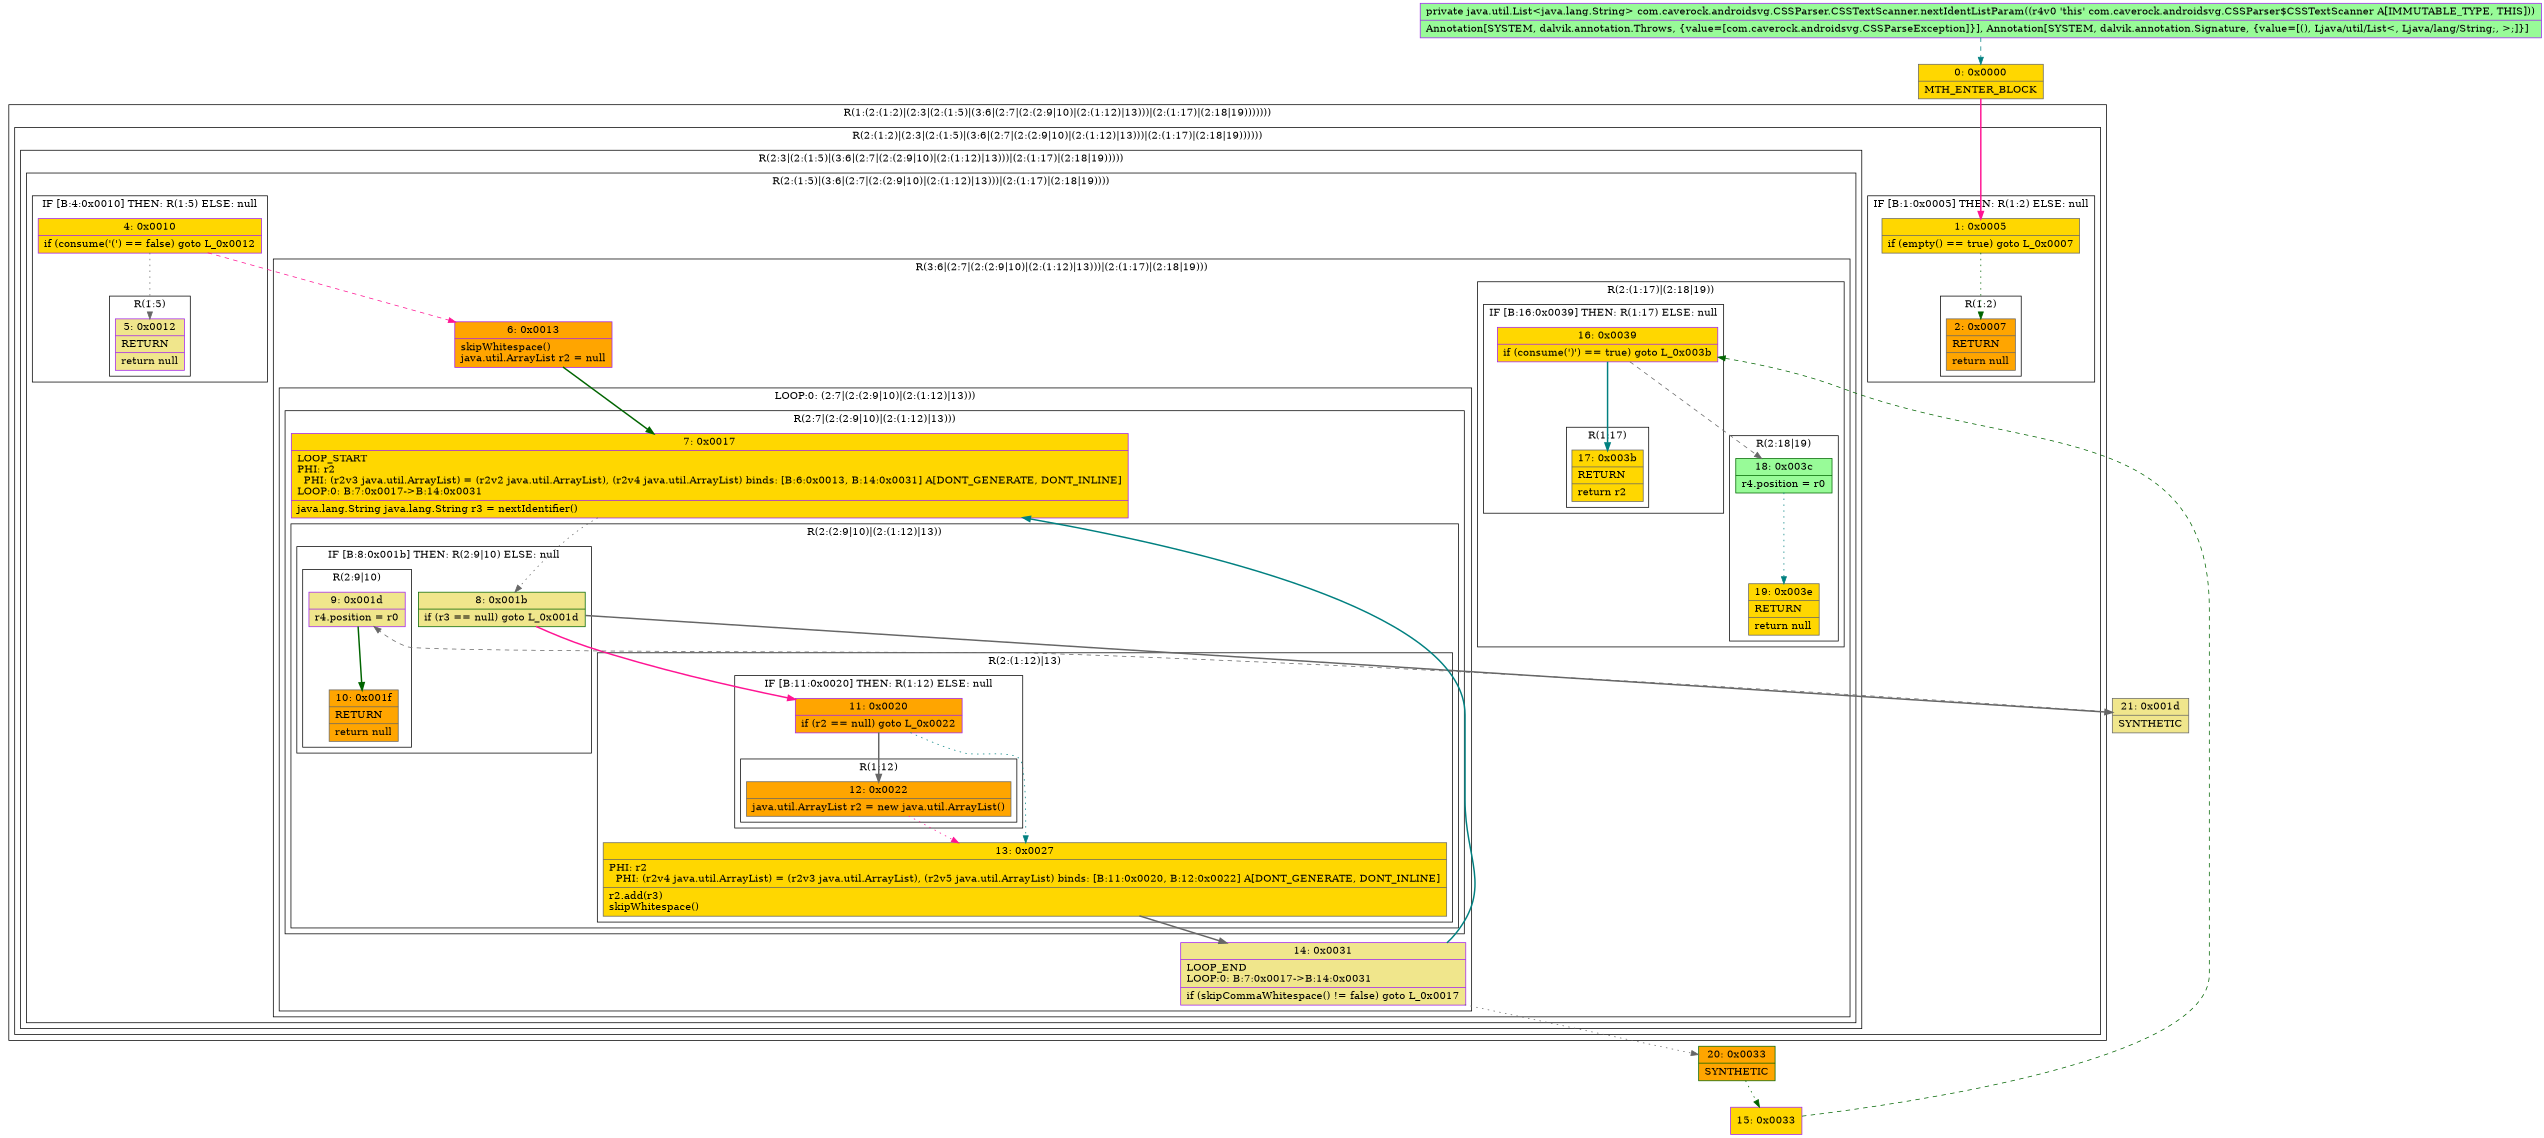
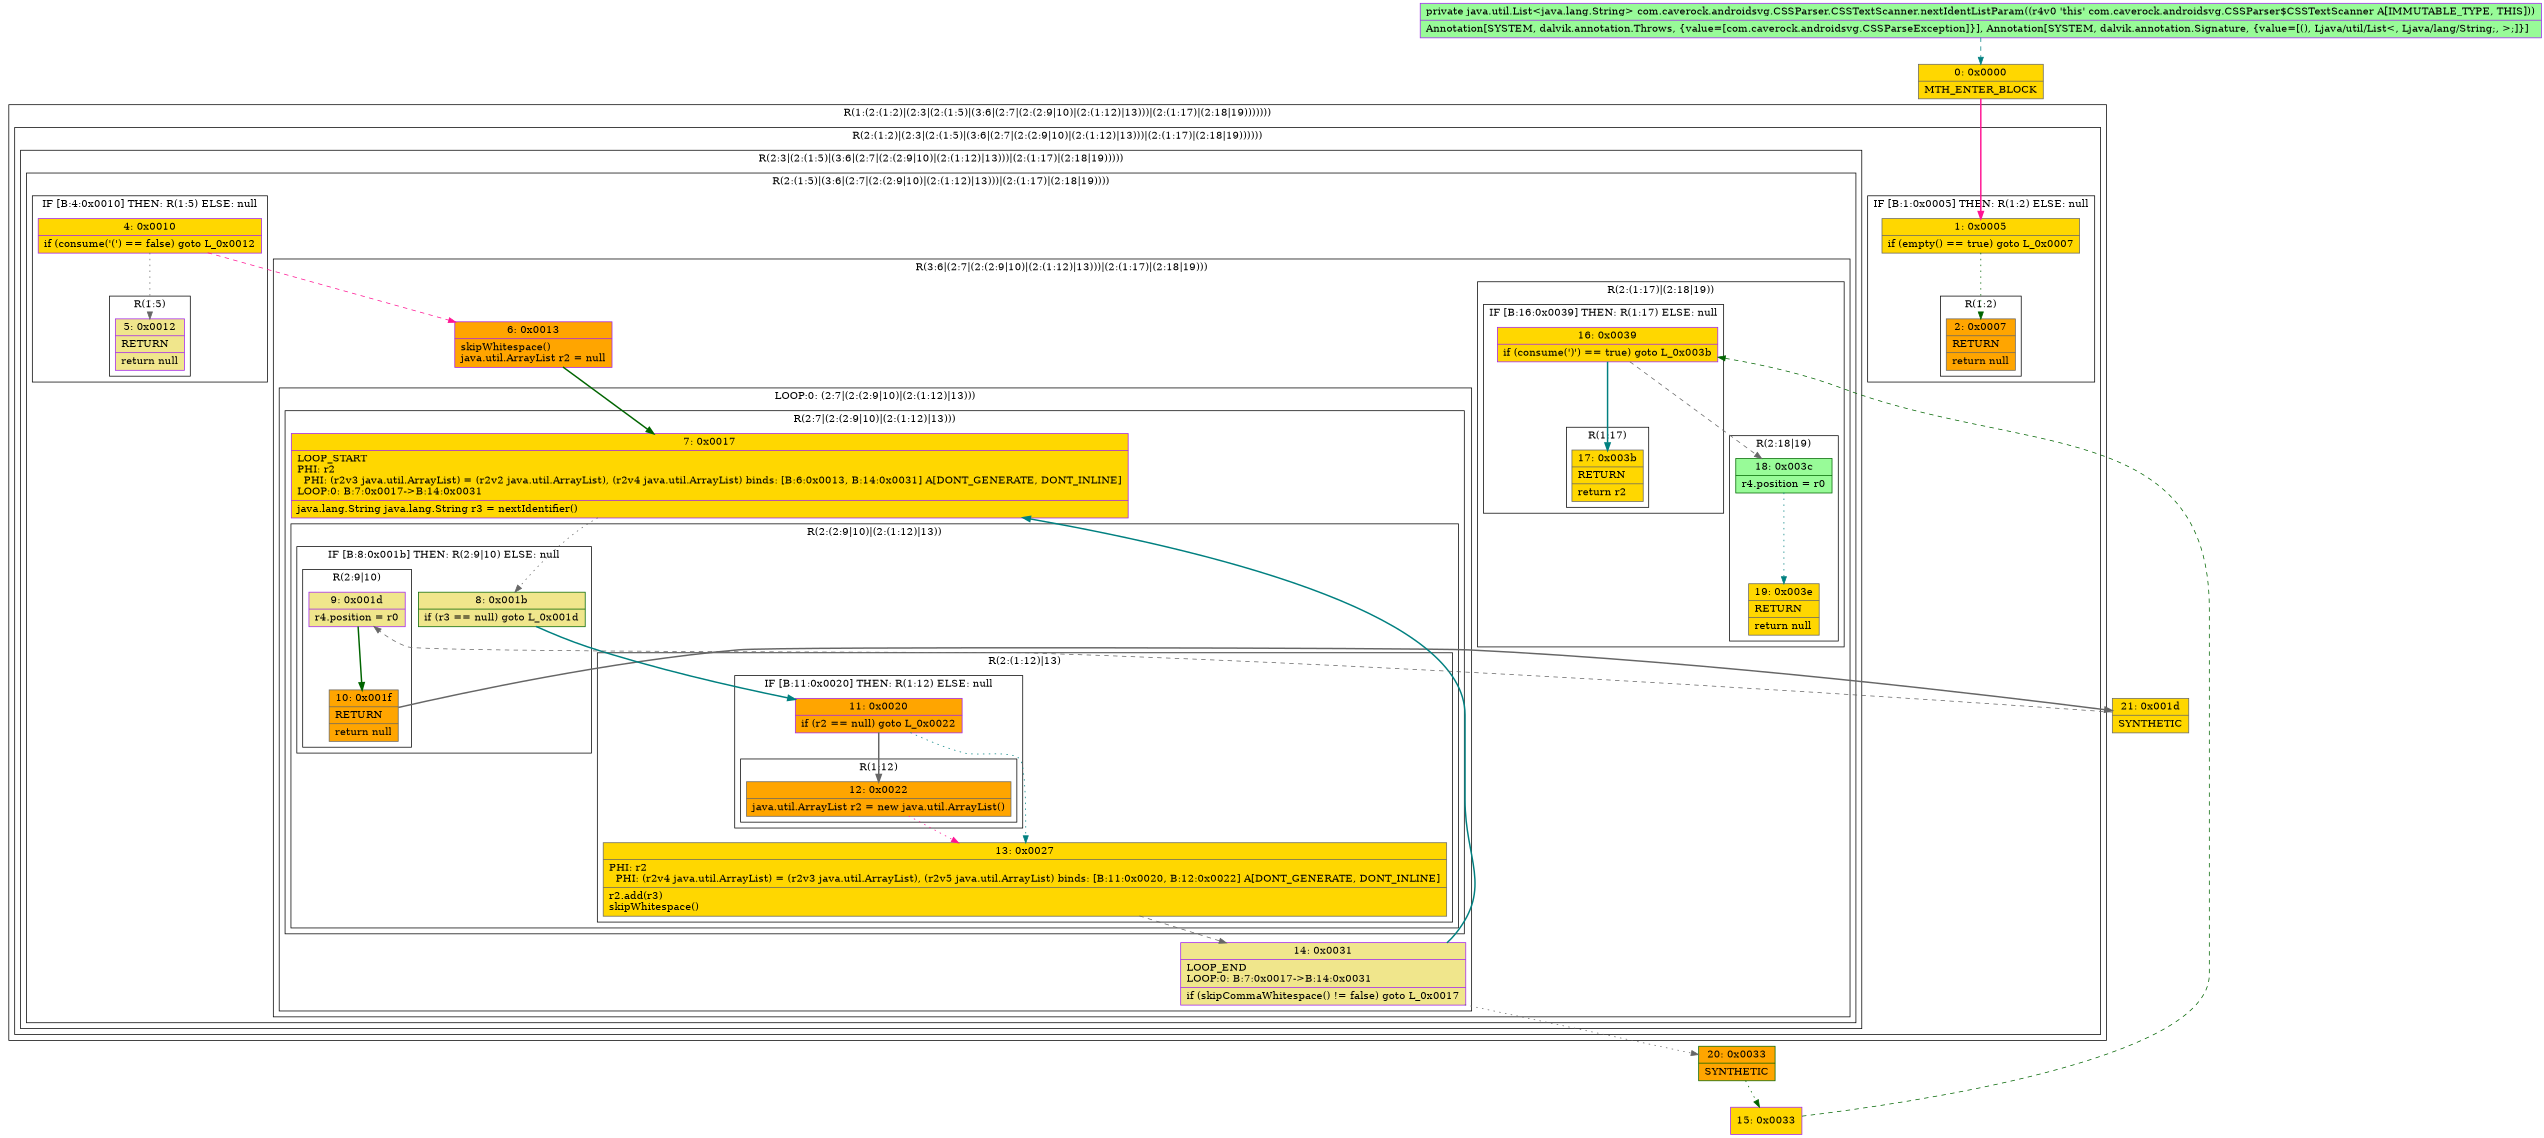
(1079, 647) -> (1250, 648)
(660, 668) -> (660, 668)
(2151, 716) -> (2151, 716)
(1179, 928) -> (1179, 928)
